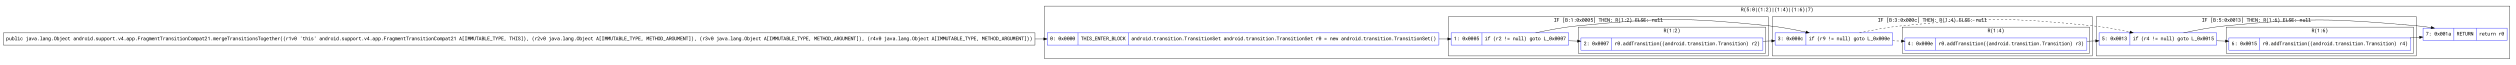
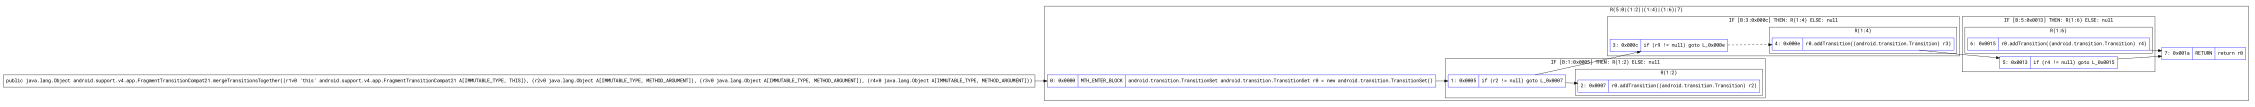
(1995, 20) -> none
(1103, 39) -> (1102, 81)
(1767, 41) -> none
(2221, 41) -> none
